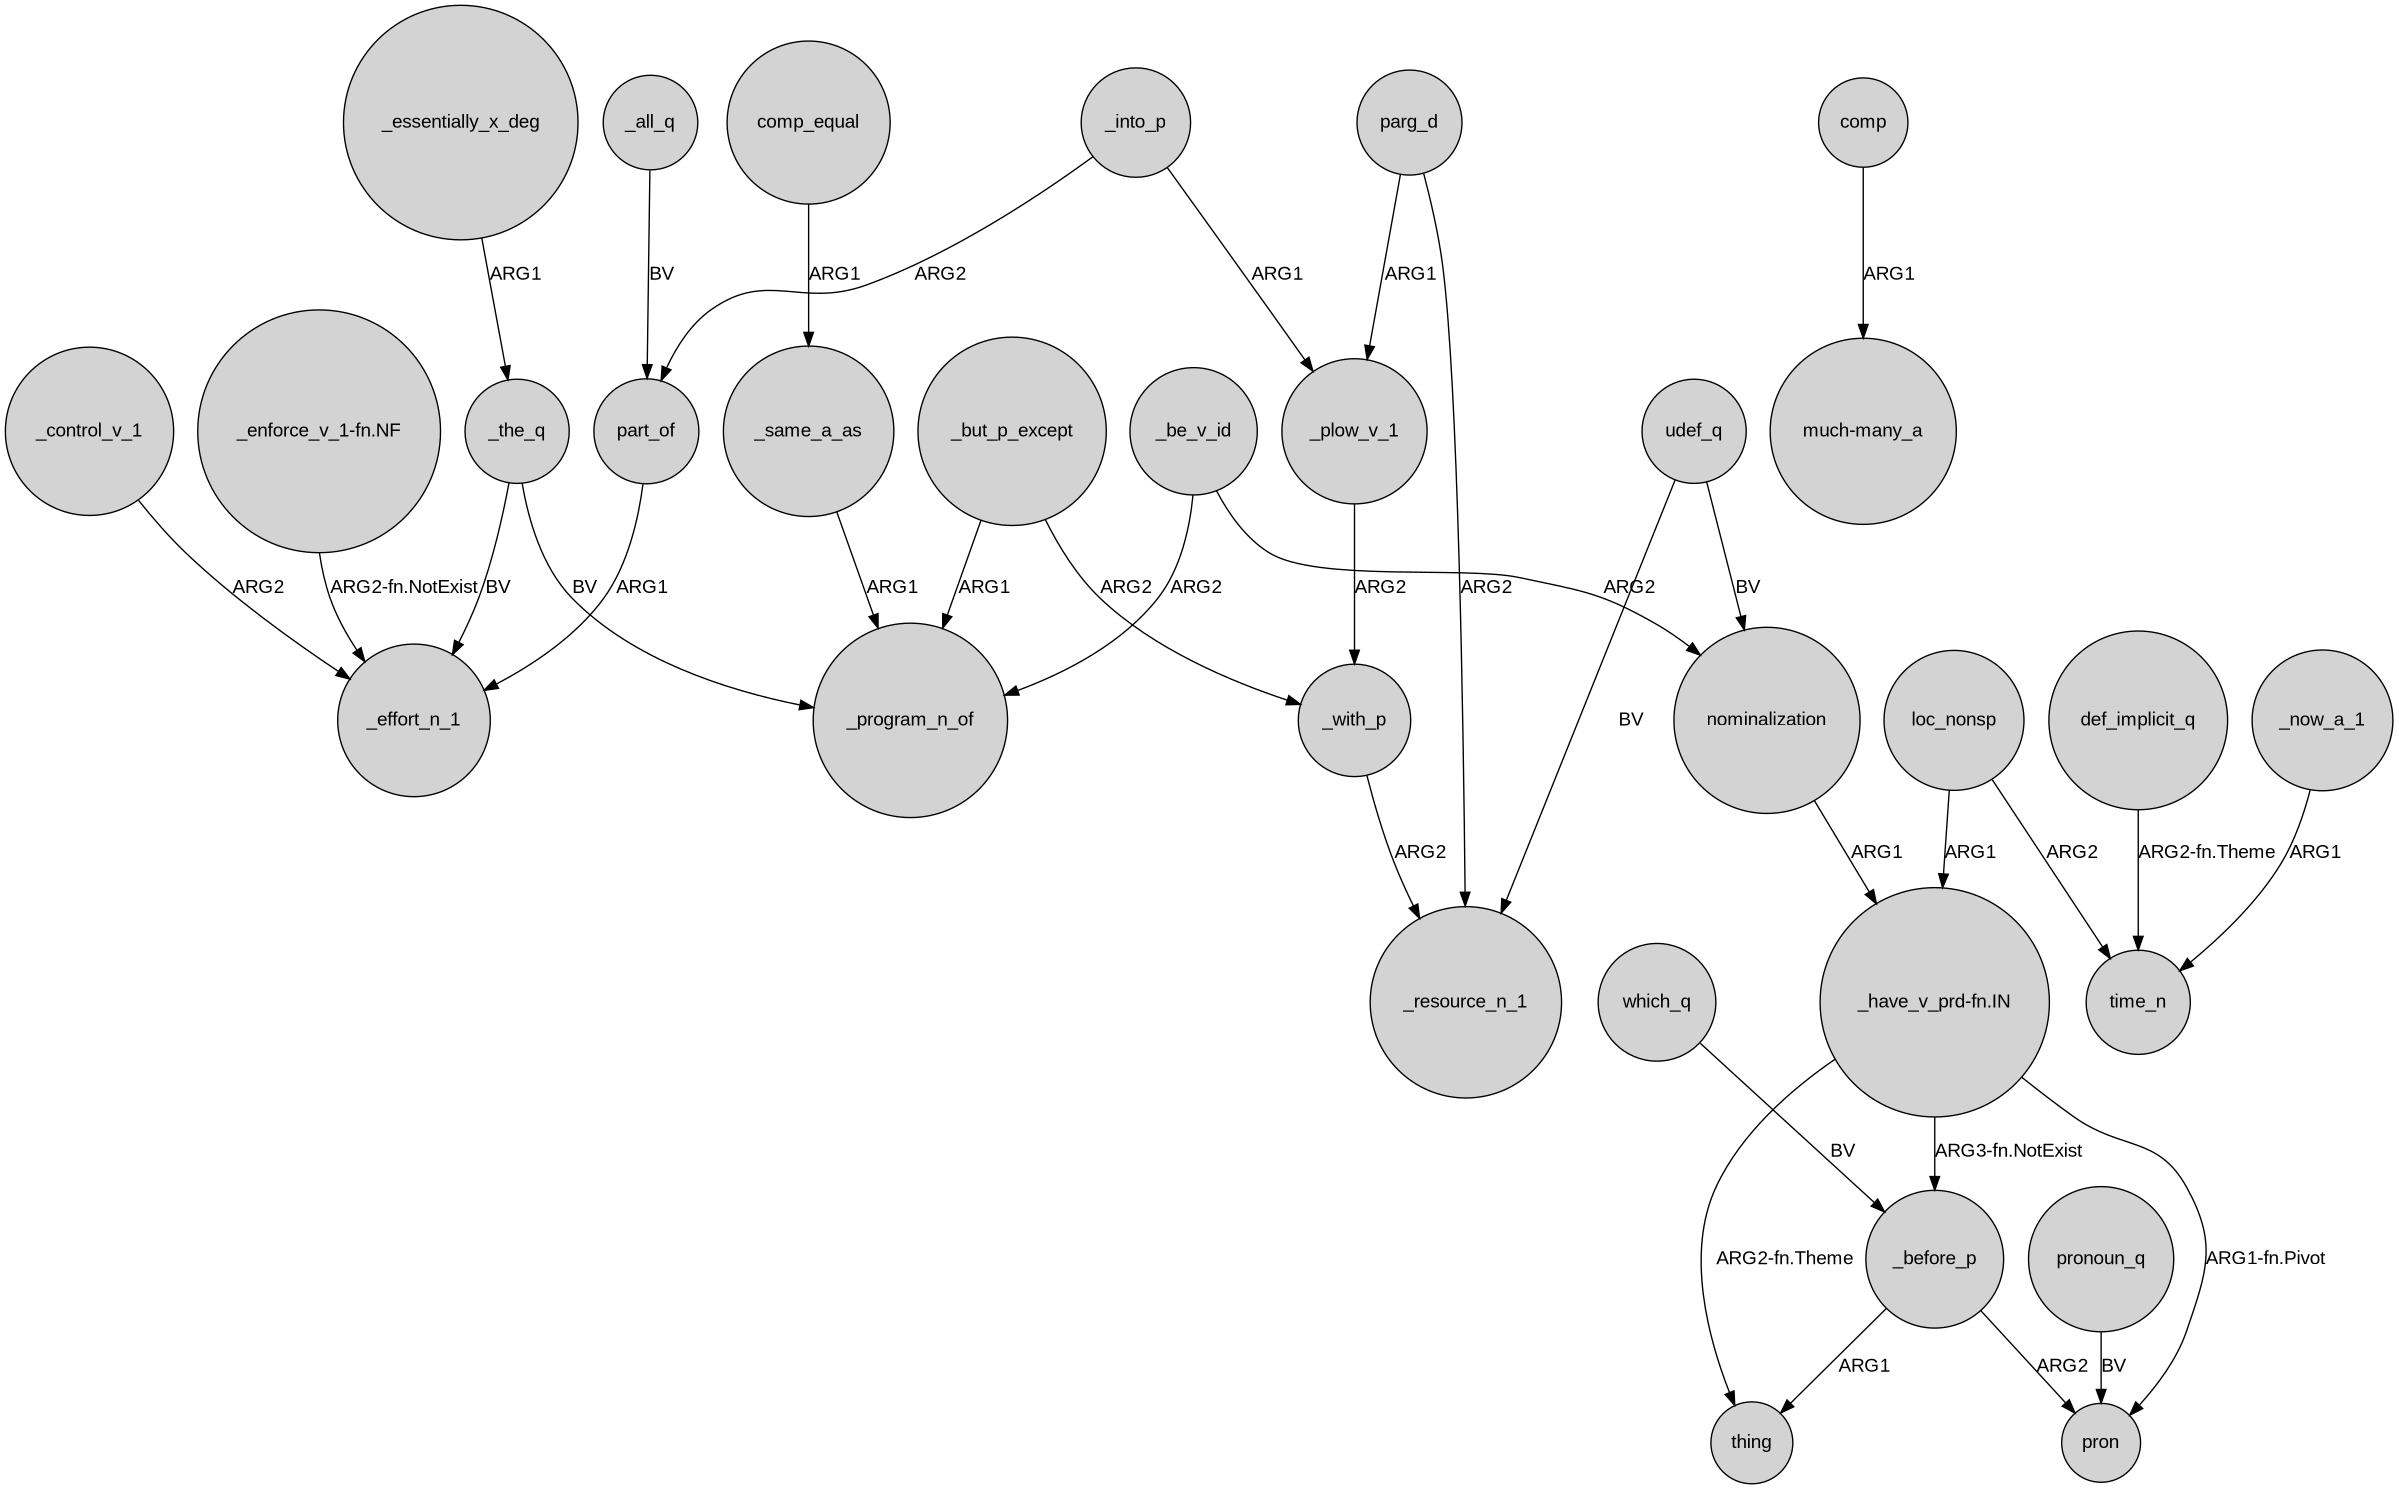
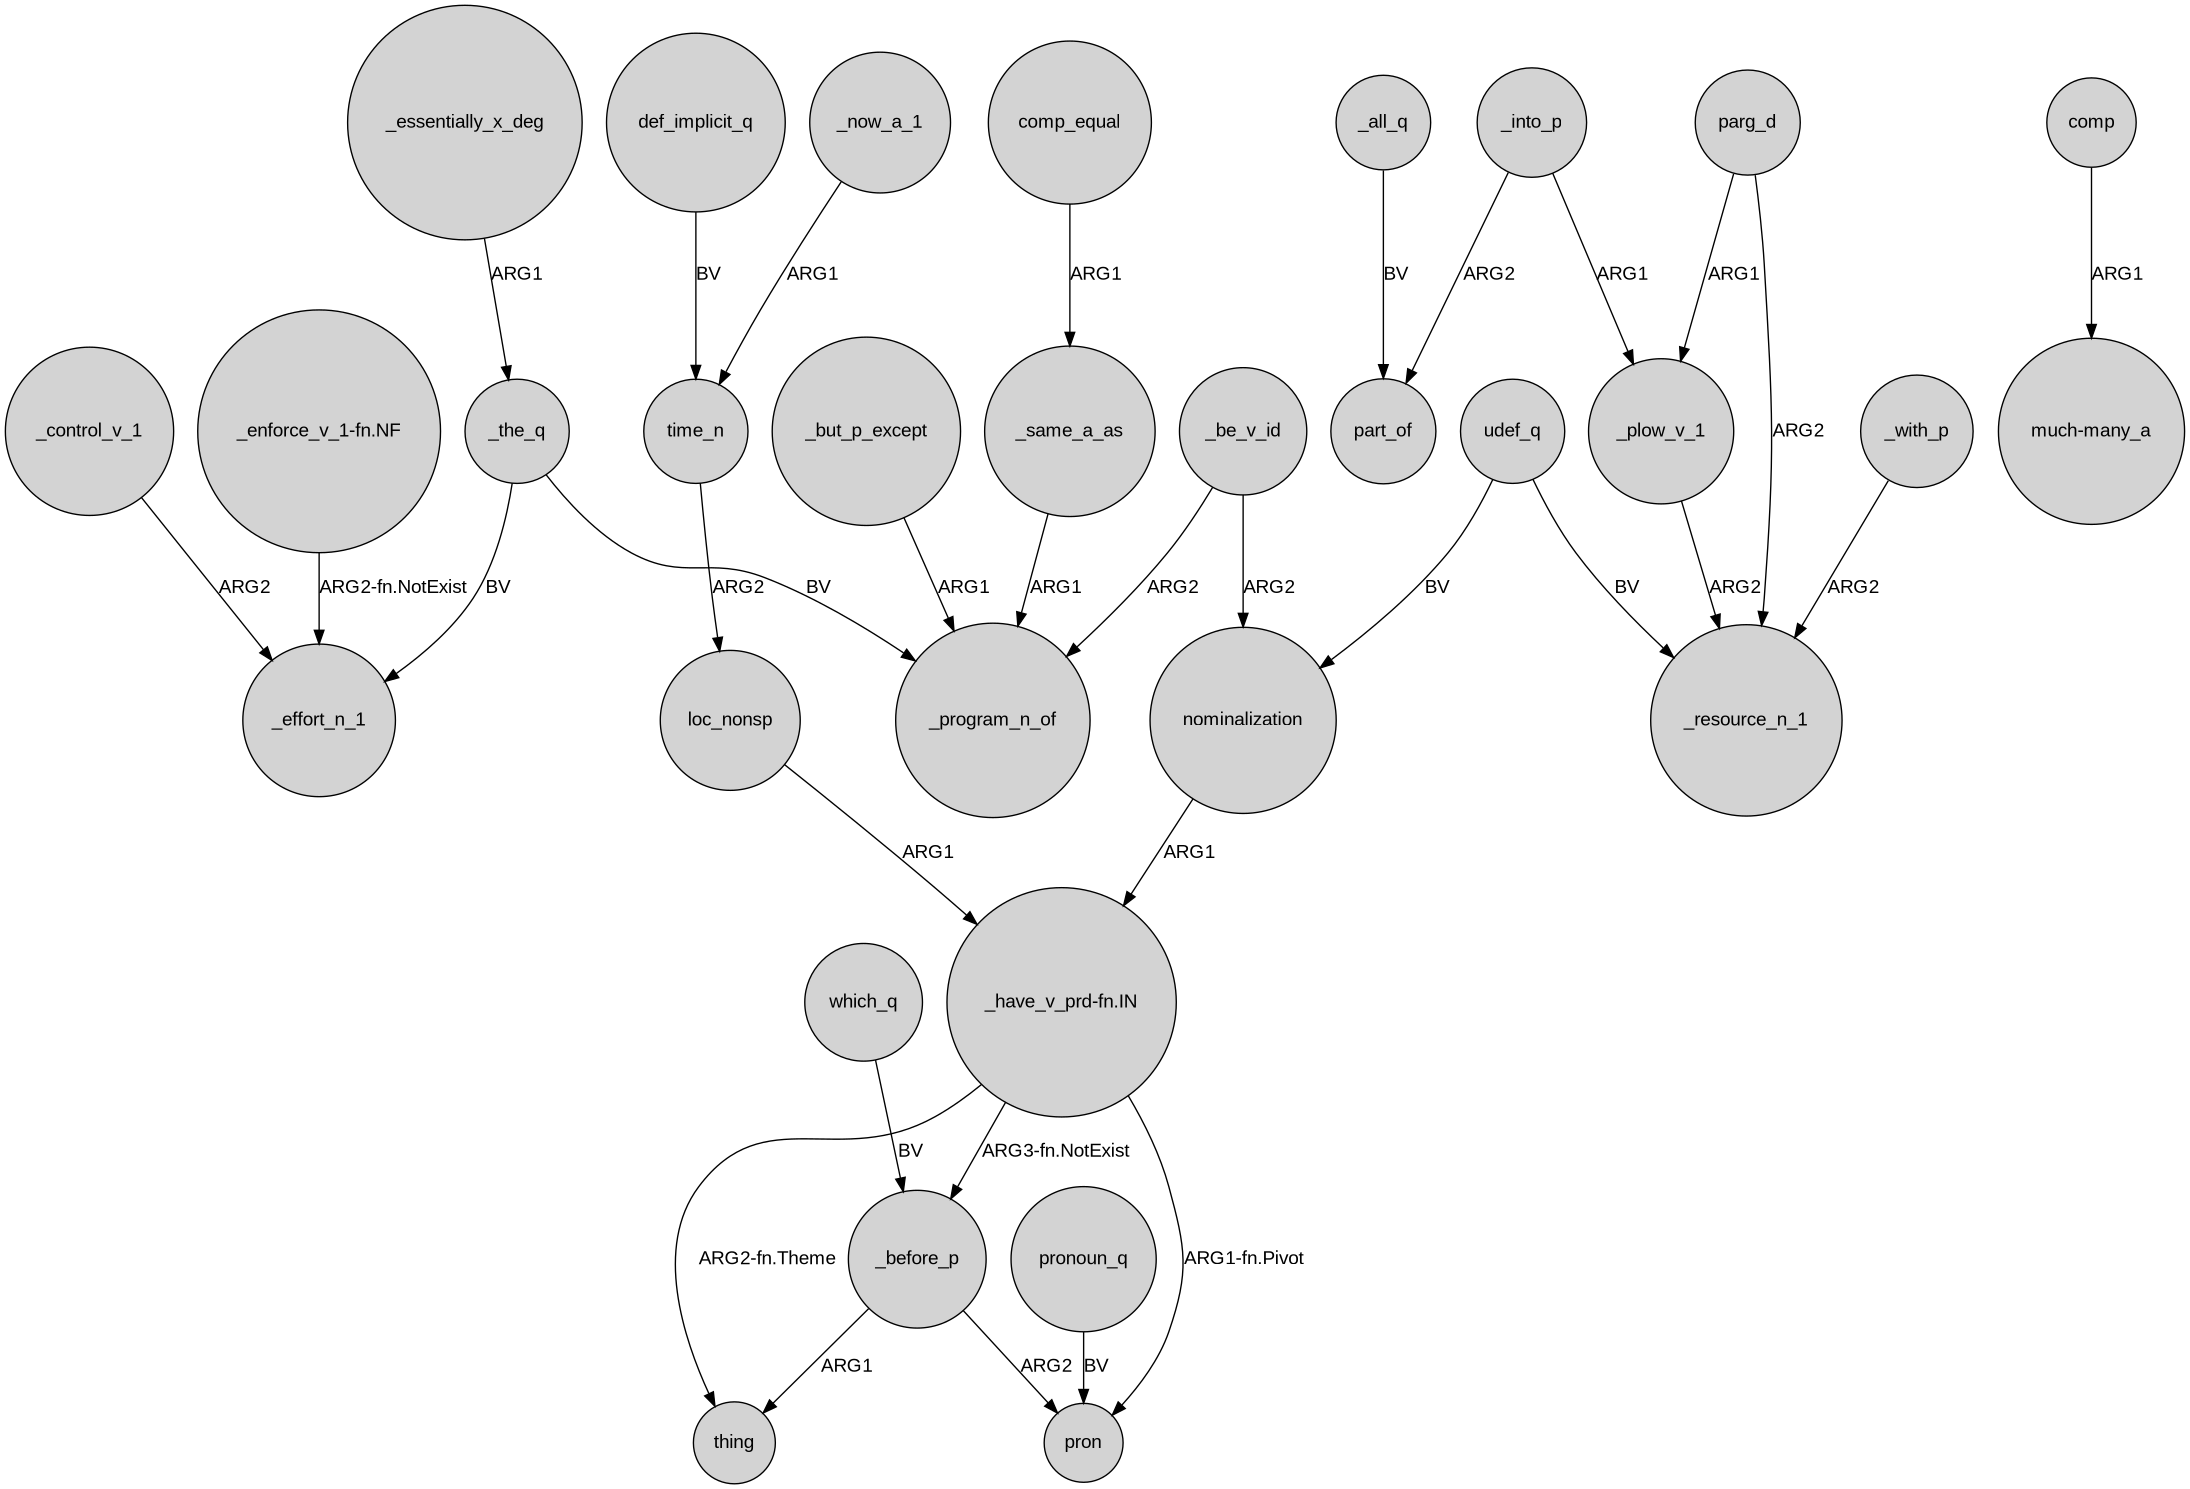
(1354, 581) -> (1698, 558)
(599, 605) -> none
(1147, 635) -> none
(2207, 853) -> (709, 275)
(2047, 863) -> (708, 556)
